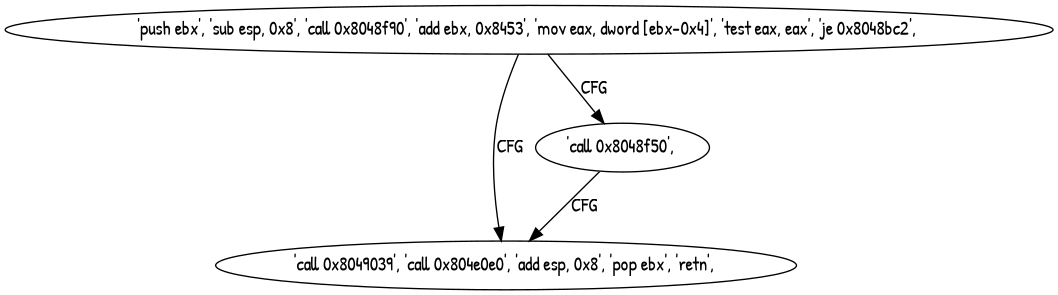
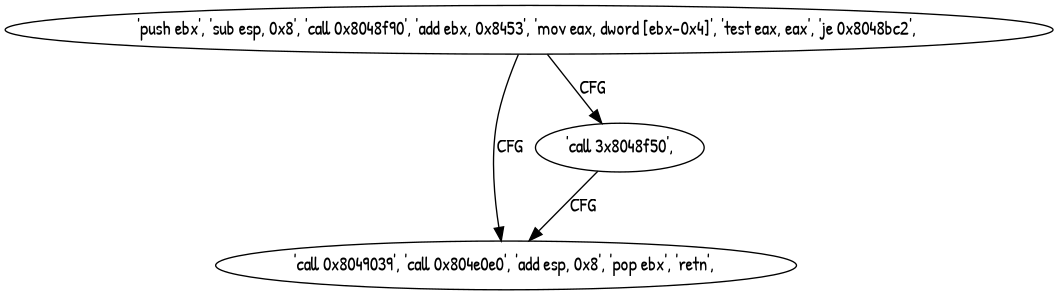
(623, 148) -> (620, 148)
